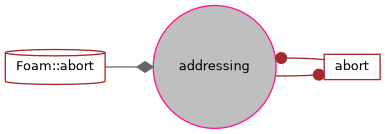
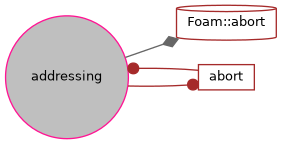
(121, 67) -> (144, 51)
